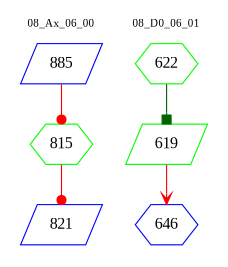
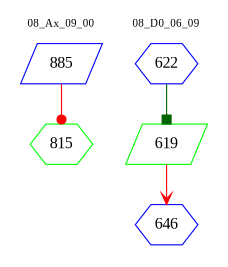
(61, 24) -> (61, 24)
(167, 24) -> (167, 24)
(167, 64) -> (167, 64)
(61, 225) -> none
